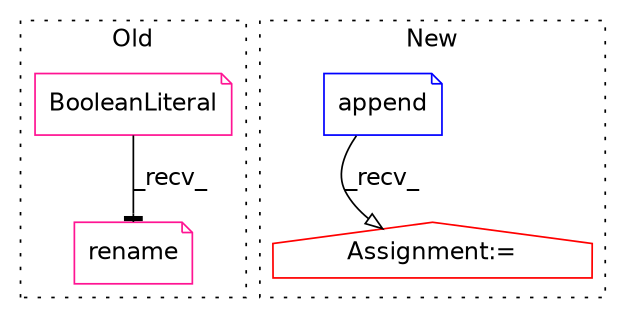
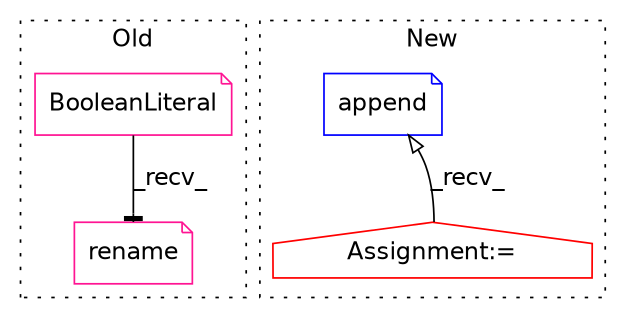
(342, 180) -> (431, 185)
